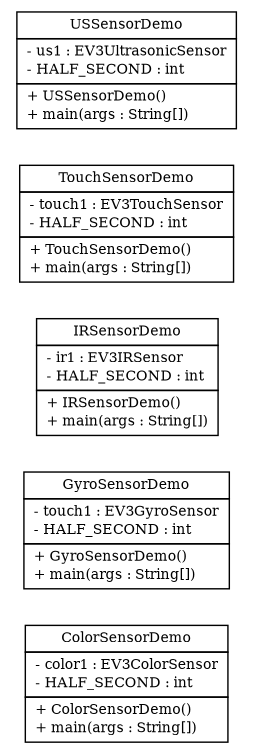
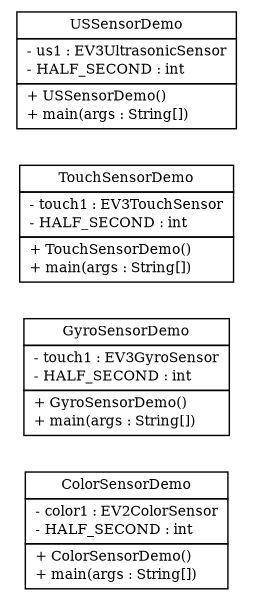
(127, 376) -> none
(127, 665) -> (127, 511)
